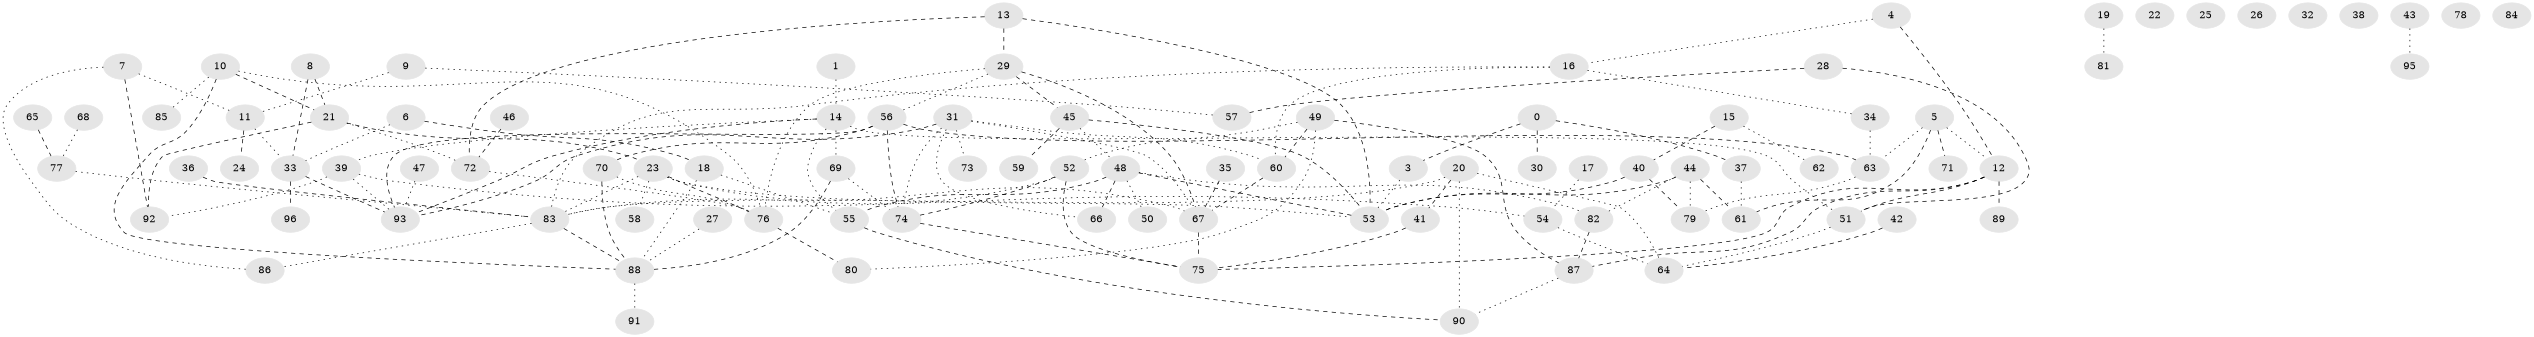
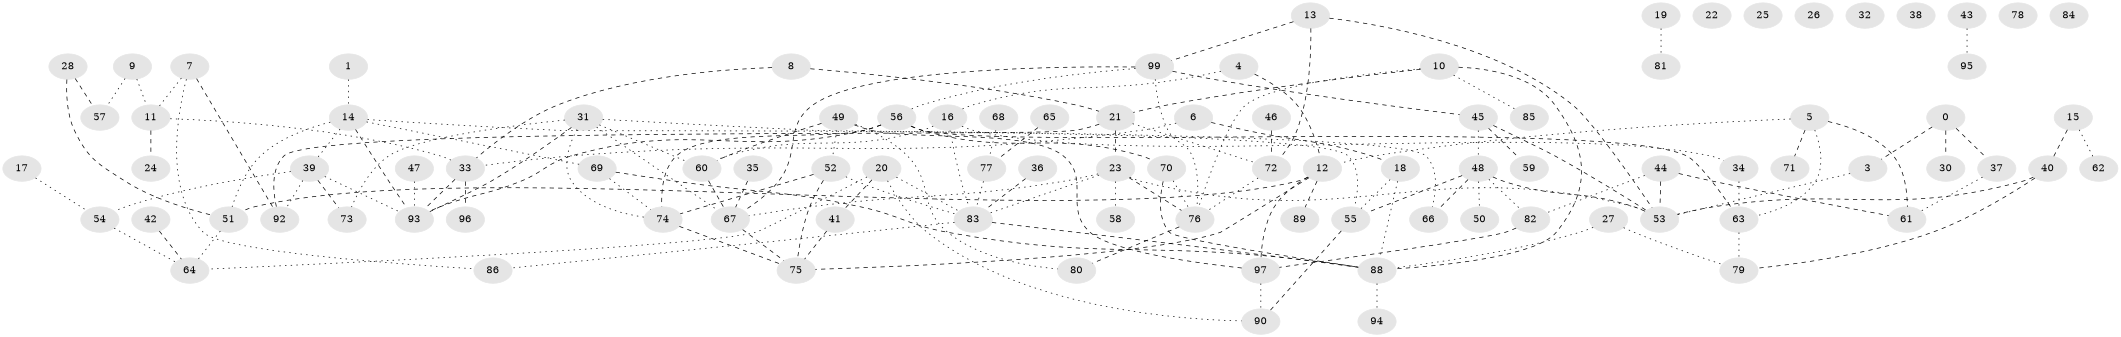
(1004, 67) -> (1155, 67)
none -> (327, 192)
(1690, 194) -> (1672, 247)
(1574, 271) -> (1261, 271)
(635, 322) -> (1377, 322)
